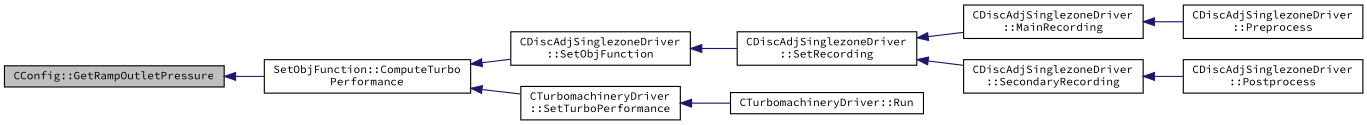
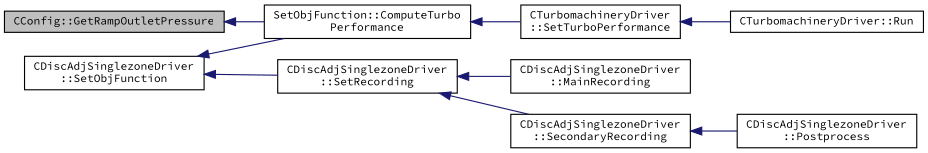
(1273, 22) -> none
(496, 61) -> (246, 46)
